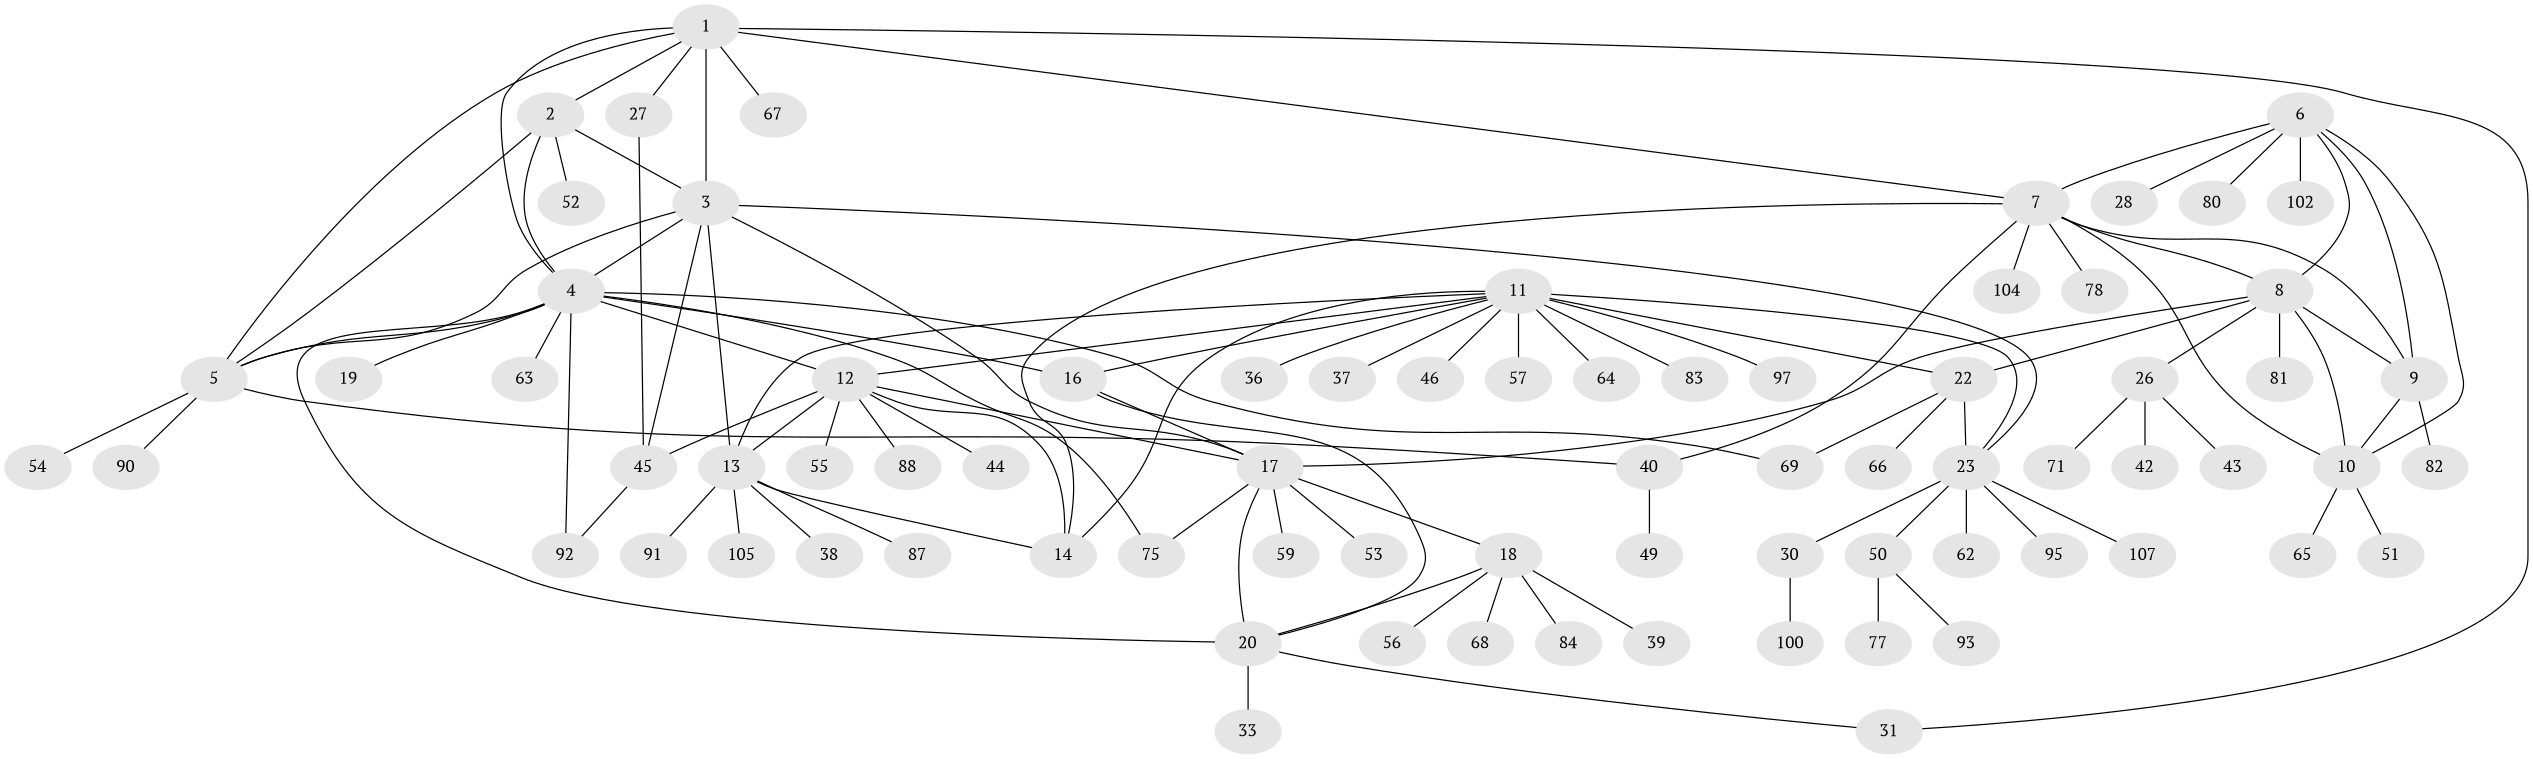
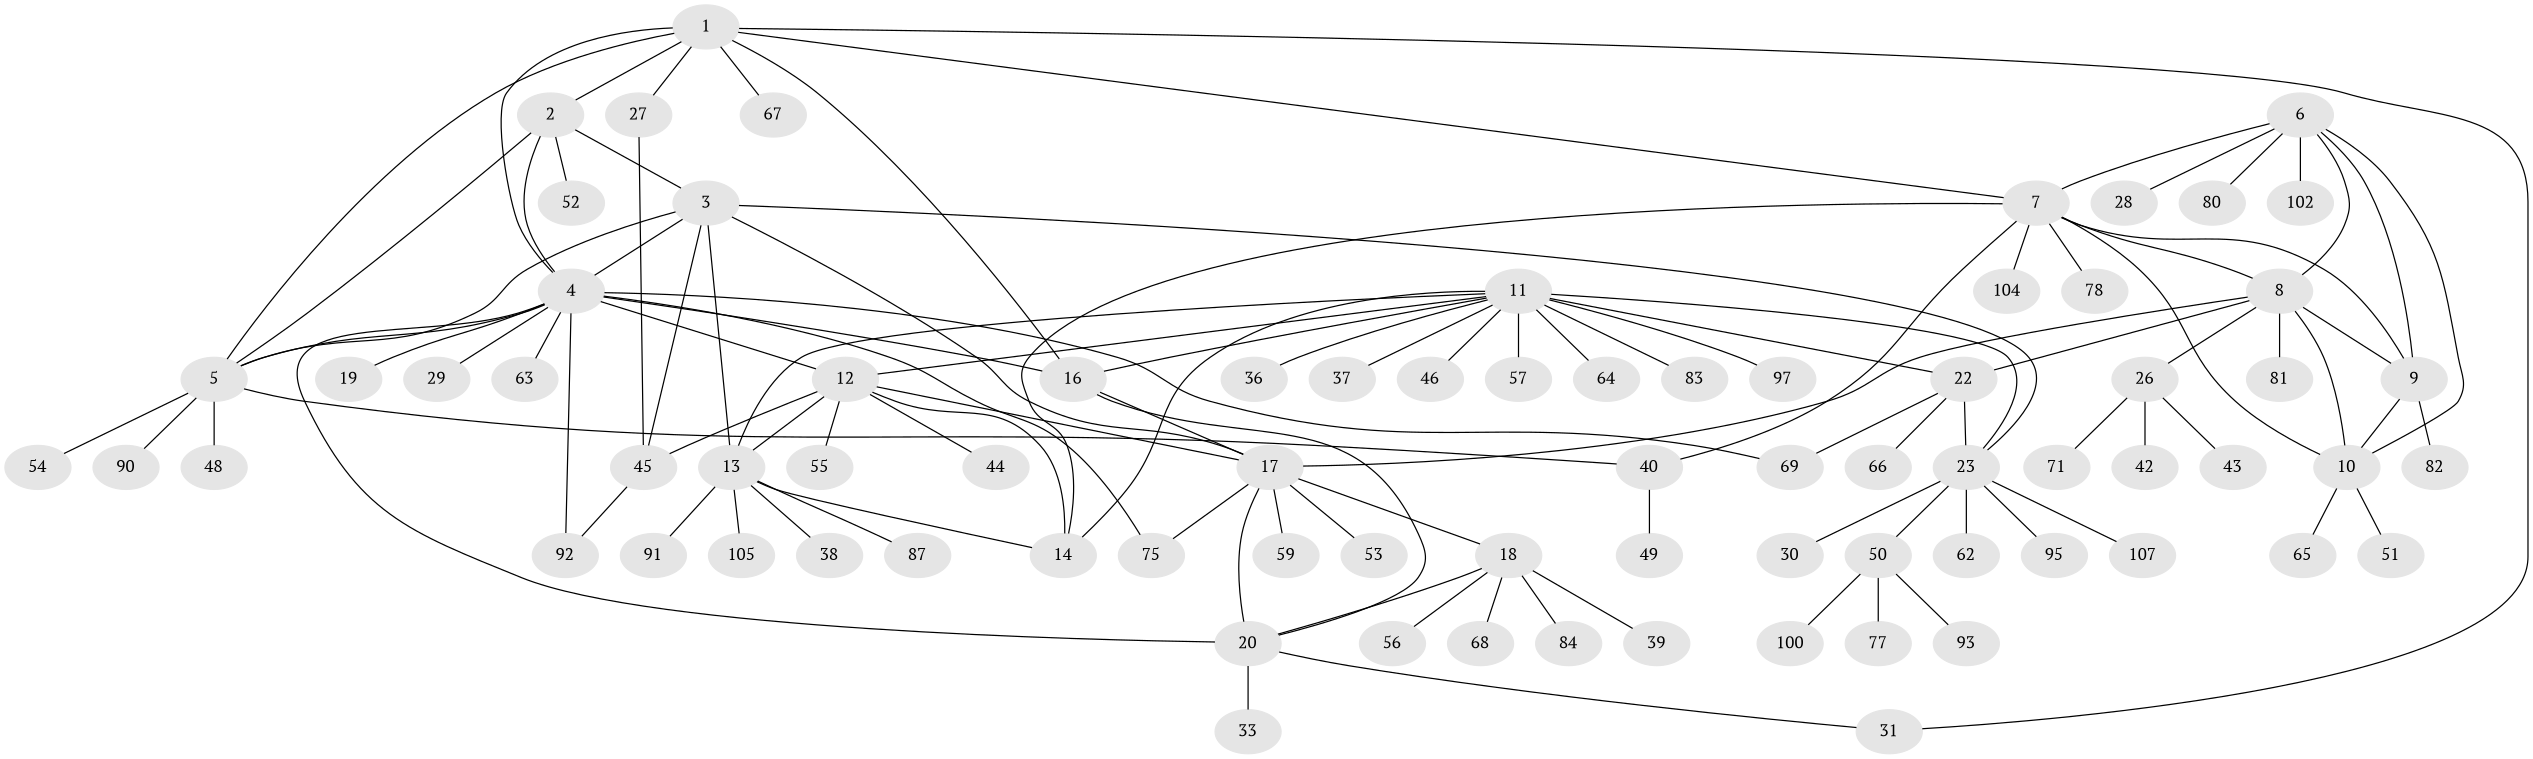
(706, 115) -> (912, 182)
none -> (437, 379)
none -> (214, 467)
(908, 467) -> none
(1790, 600) -> (1834, 599)
